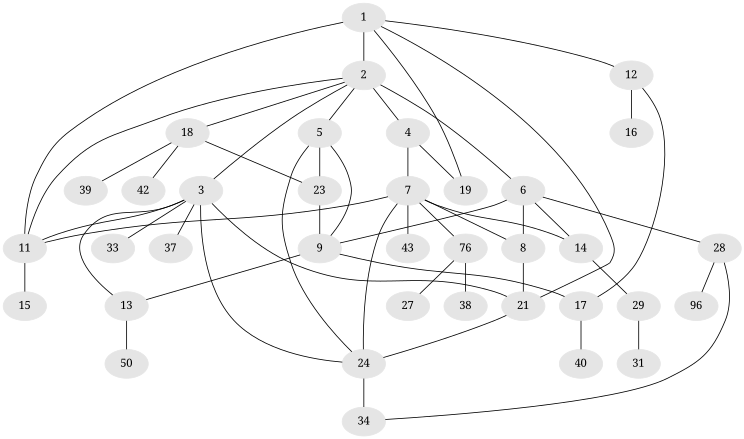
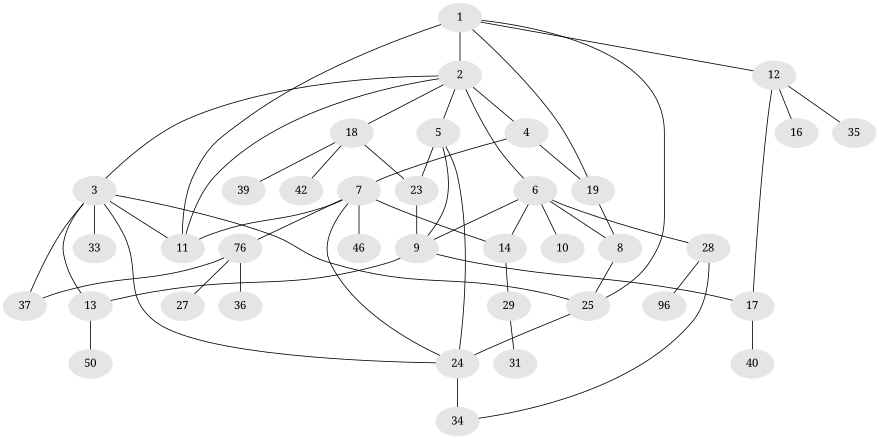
none -> (854, 133)
(466, 220) -> (604, 213)
(408, 248) -> (359, 248)
none -> (563, 248)
none -> (138, 278)
(25, 306) -> none
(466, 306) -> (240, 306)
(523, 306) -> (588, 306)
